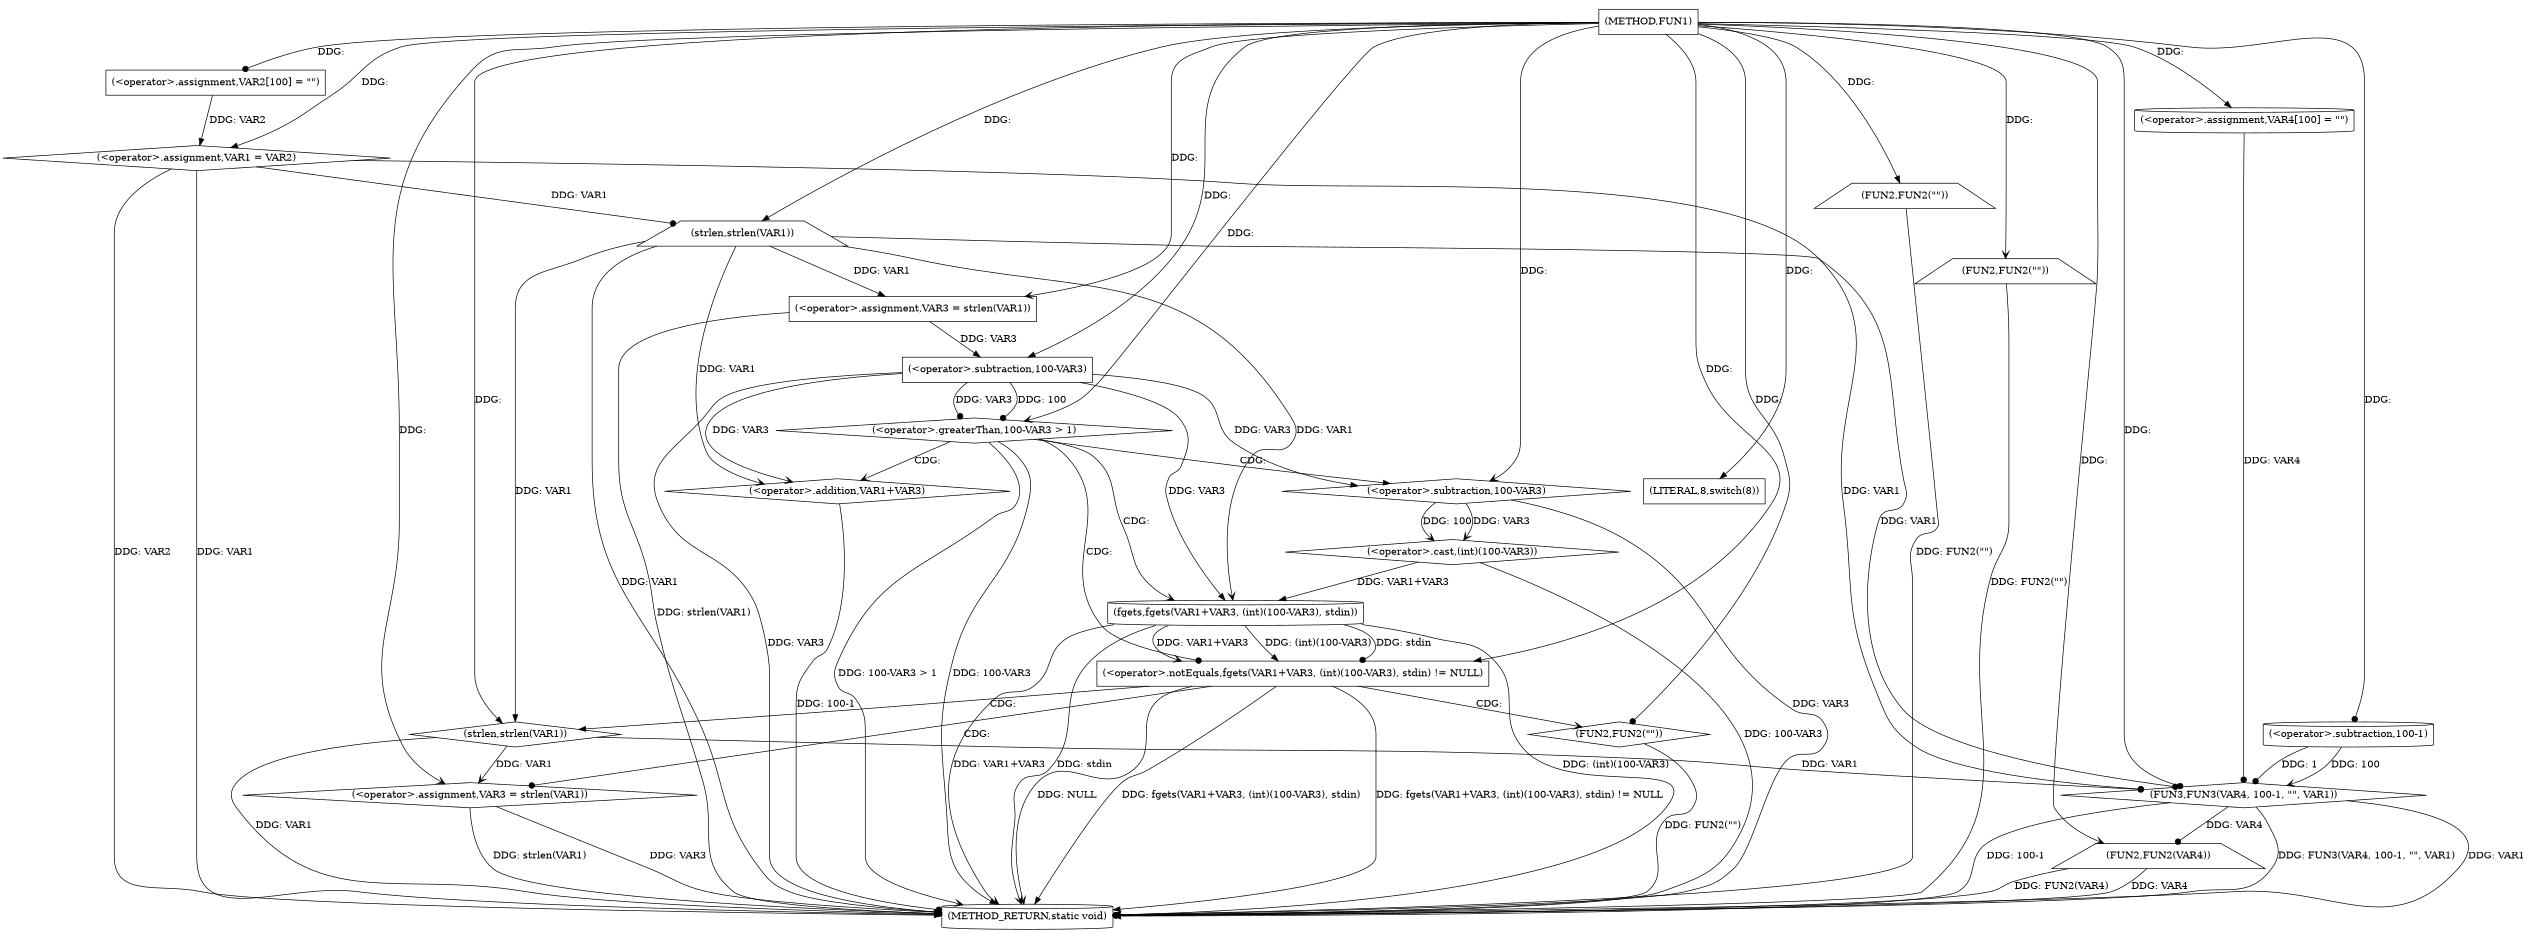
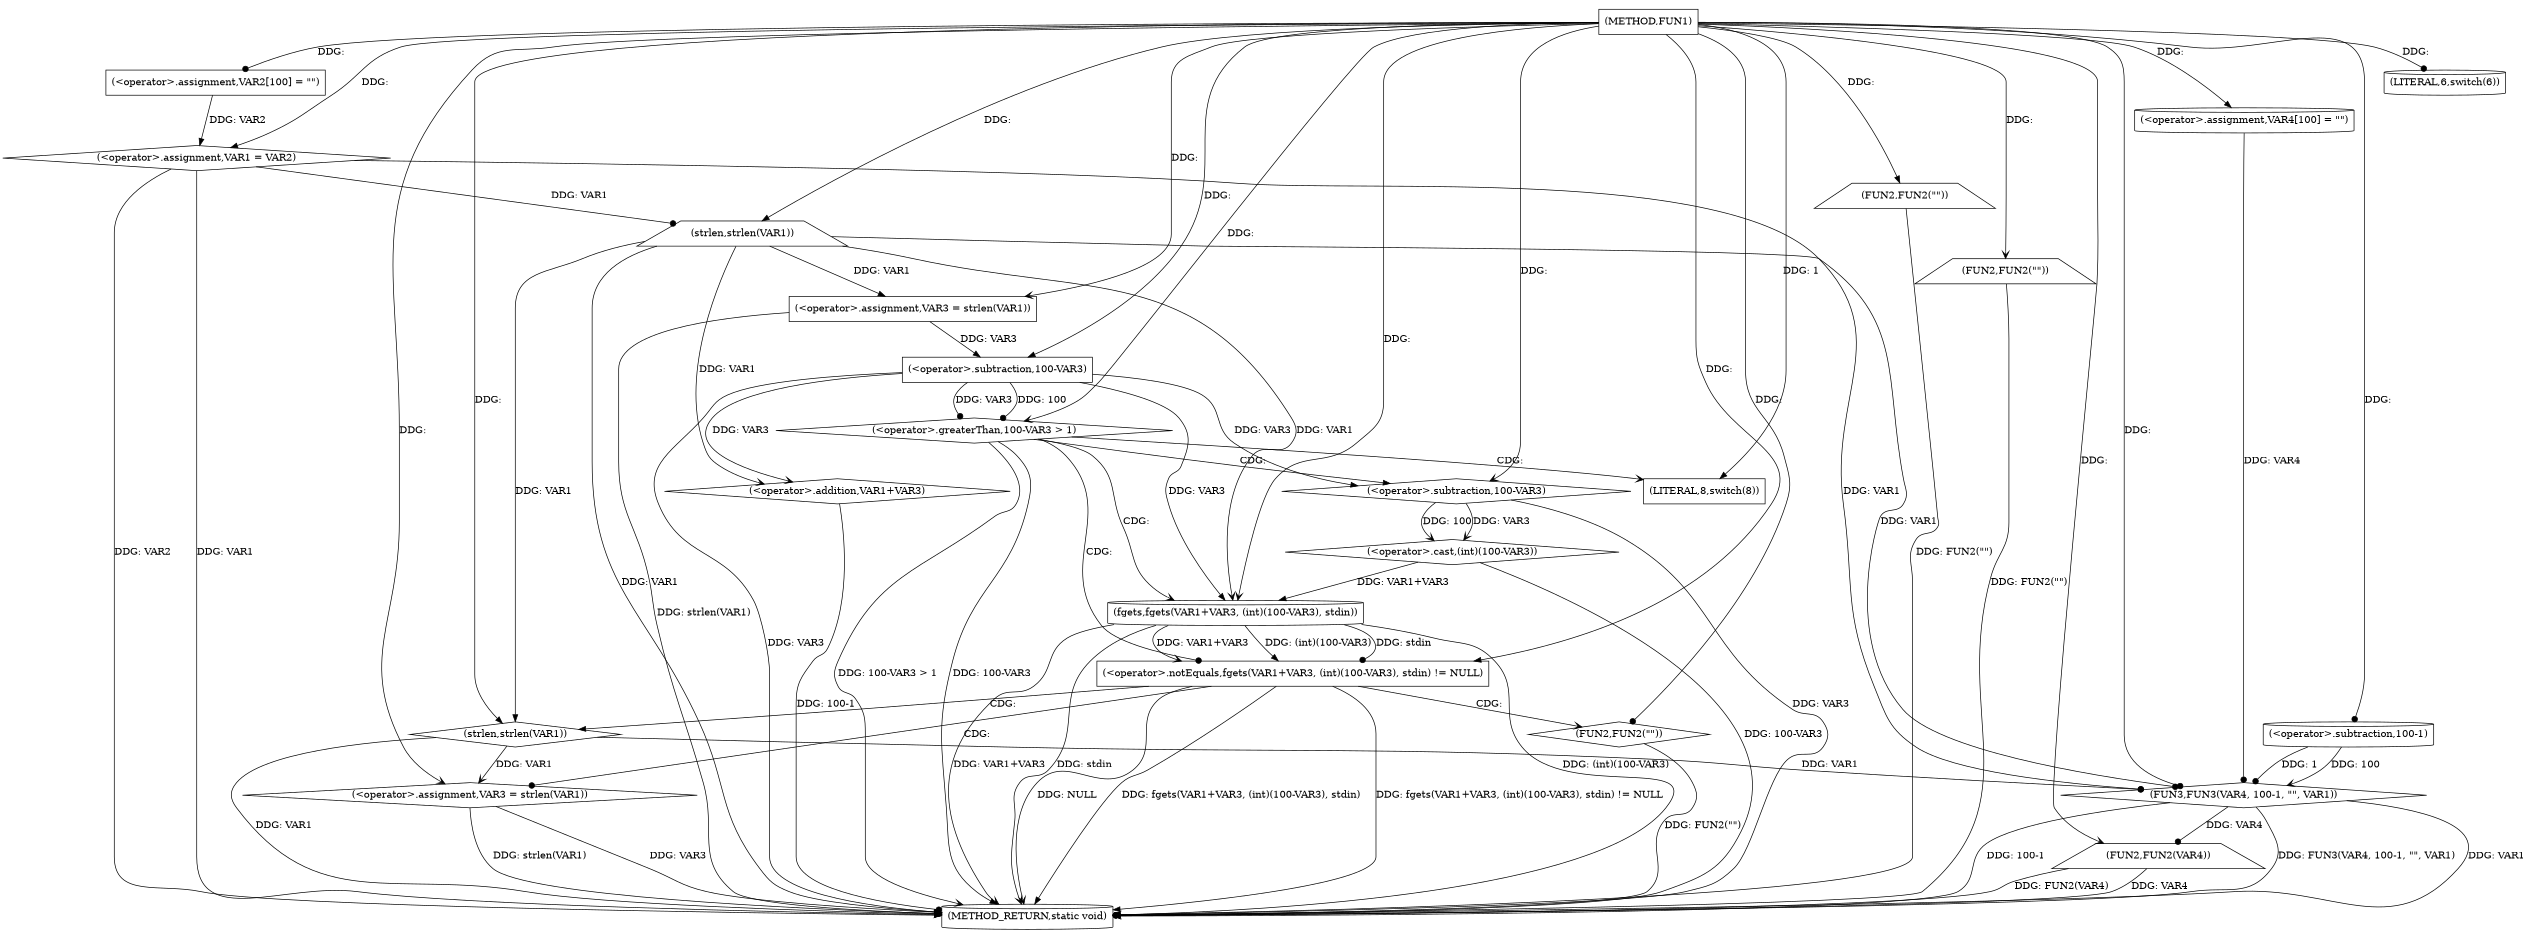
none -> (2445, 83)
none -> (1384, 257)
(1801, 271) -> (1801, 271)
(909, 460) -> (1354, 455)
